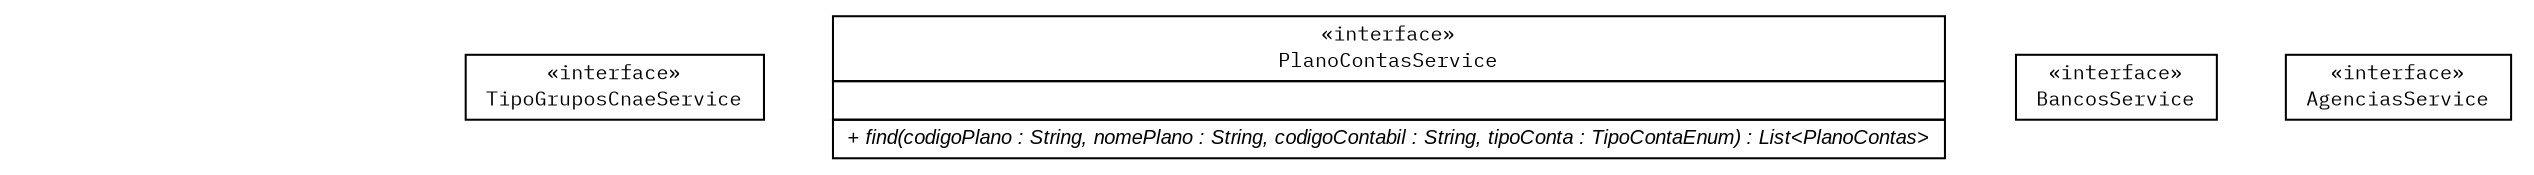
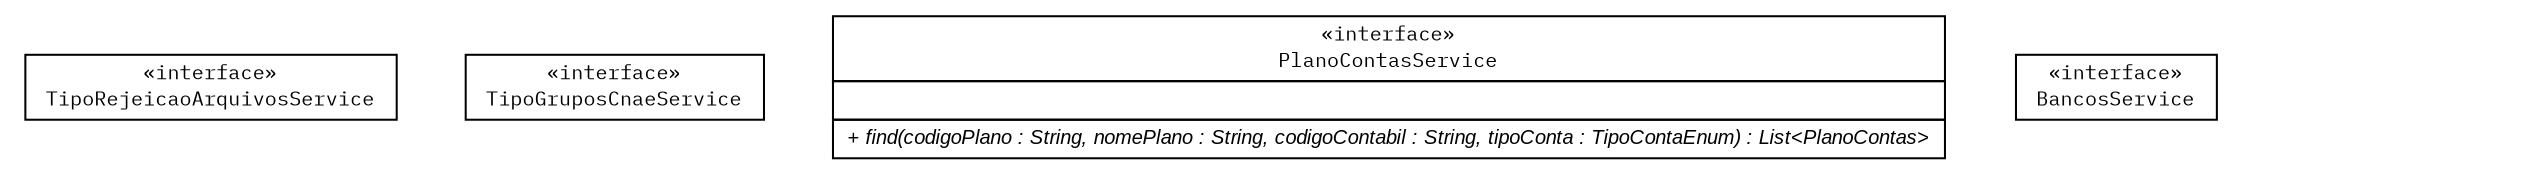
none -> (210, 87)
(2397, 87) -> none
